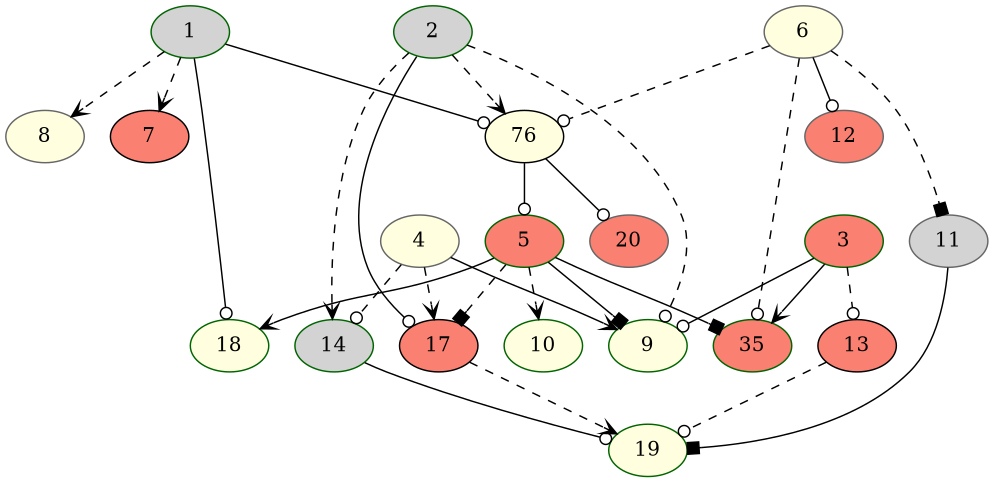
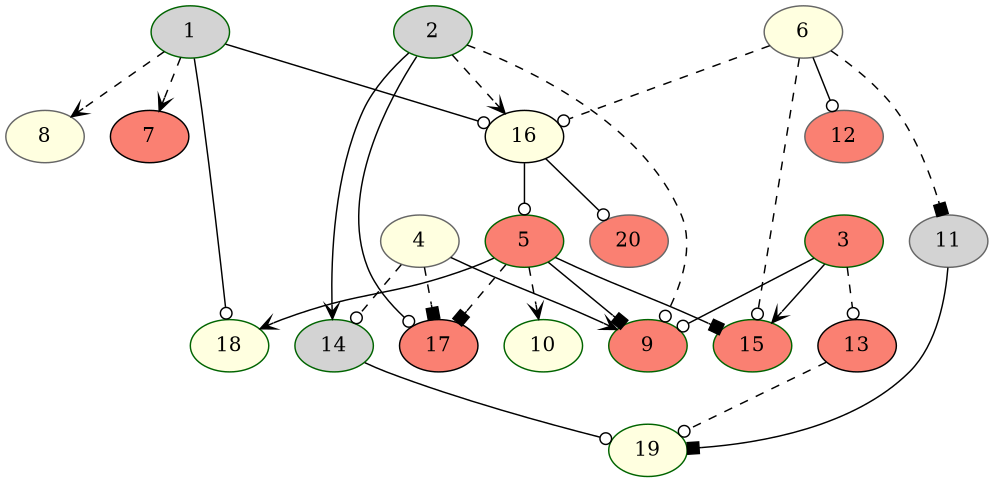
(524, 137) -> (524, 137)
(344, 169) -> (344, 169)
(429, 291) -> (429, 291)
(648, 346) -> (648, 346)
(753, 346) -> (753, 346)
(537, 395) -> none
